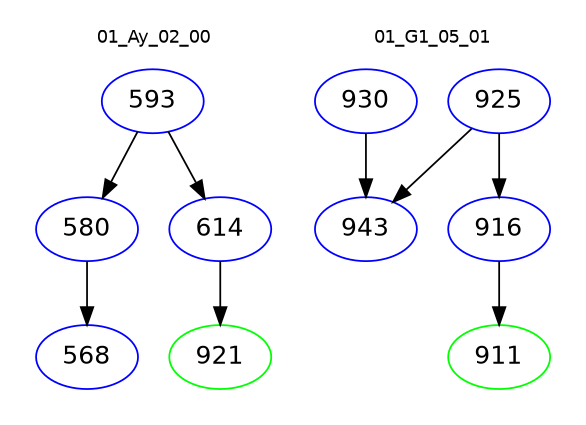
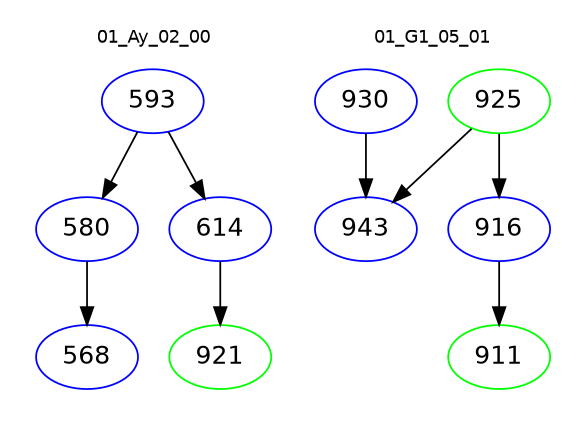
(499, 101) -> (499, 101)
